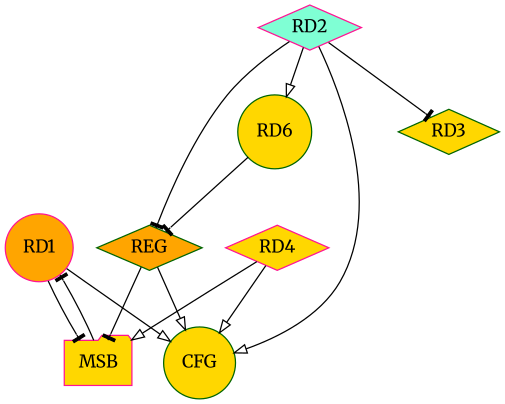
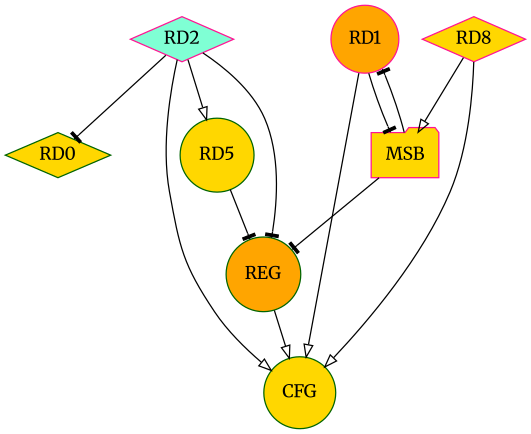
(275, 132) -> (217, 155)
(449, 132) -> (58, 155)
(149, 248) -> (263, 274)
(277, 248) -> (474, 39)
(126, 301) -> (342, 208)
